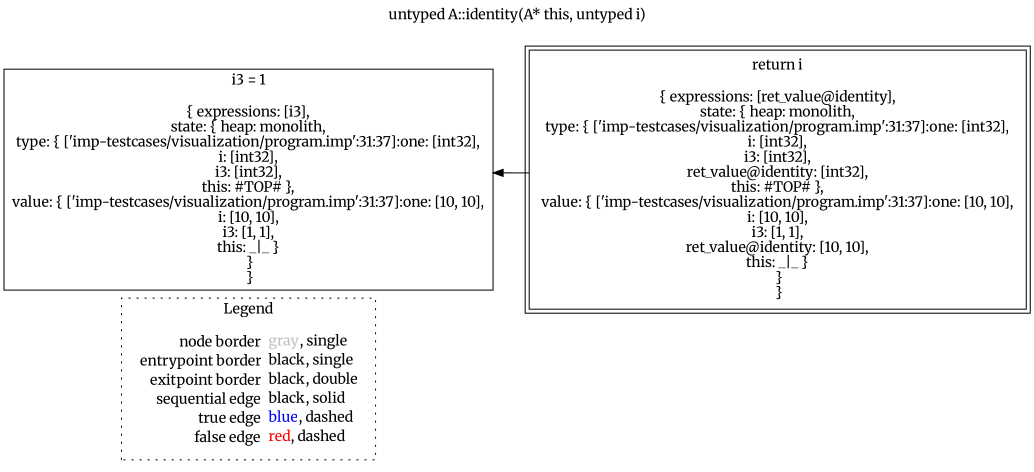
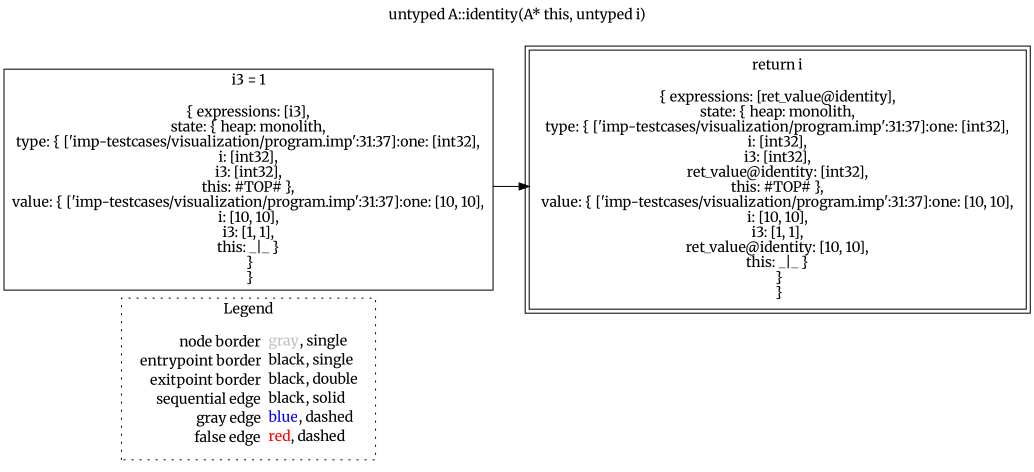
(516, 173) -> (506, 186)
(231, 419) -> (230, 419)
